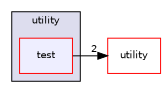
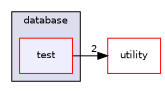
(46, 21) -> (46, 21)
